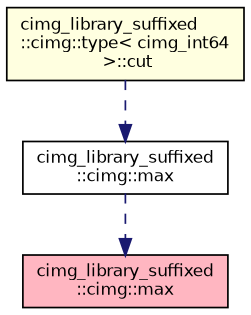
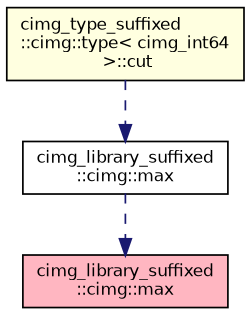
(125, 44) -> (125, 44)
